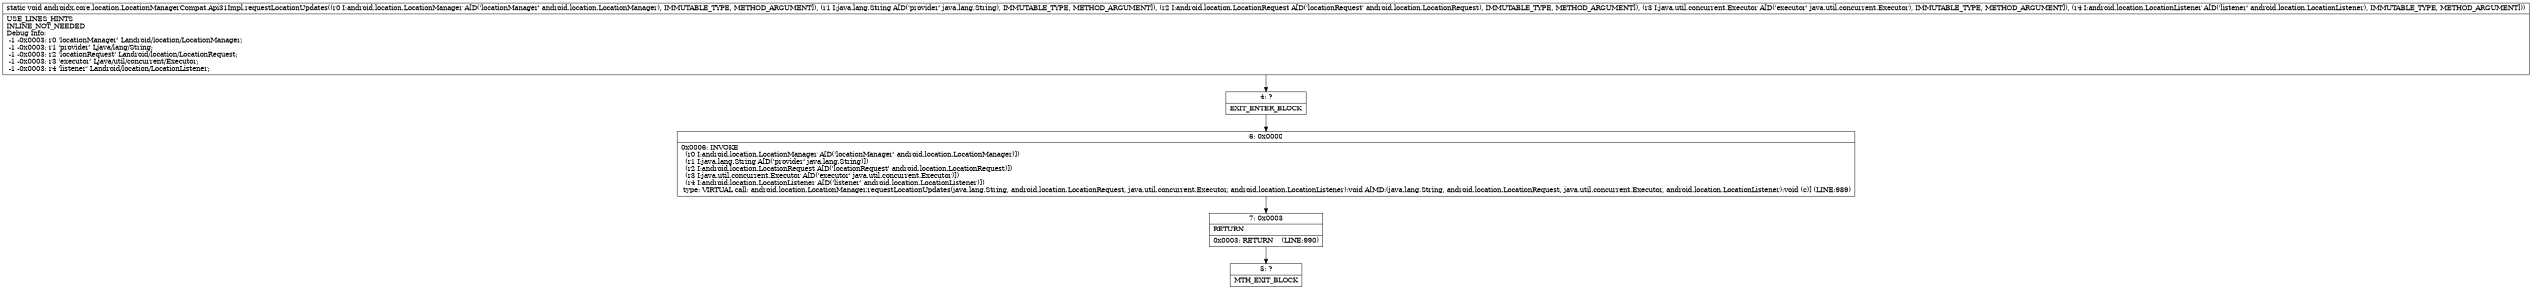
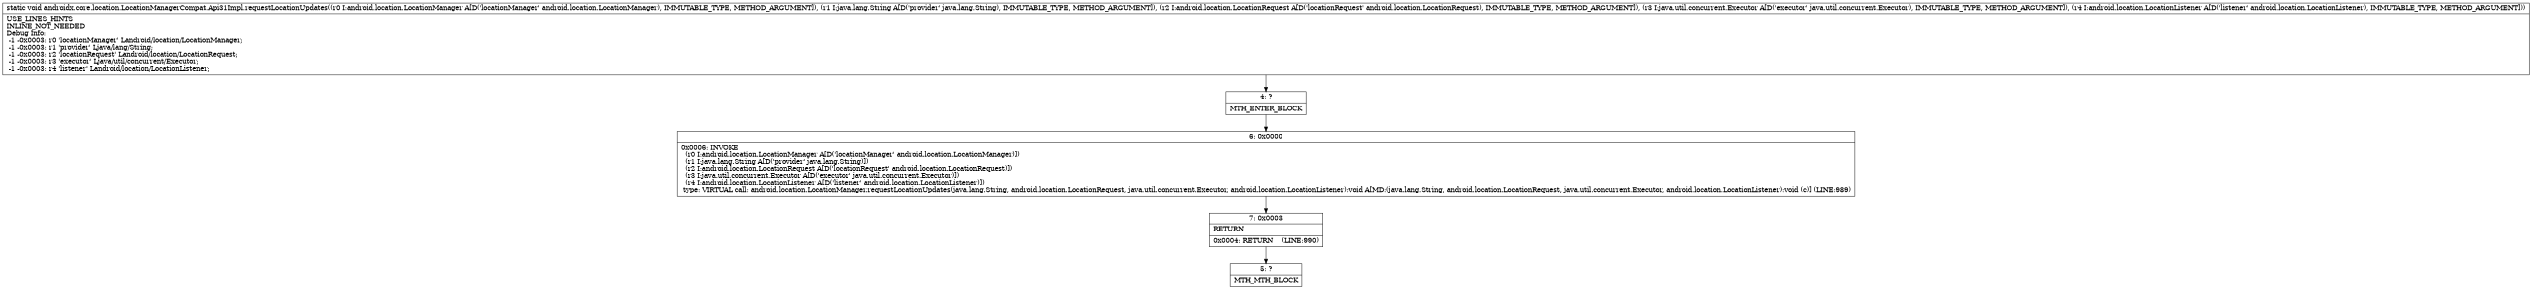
(1266, 109) -> (1266, 109)
(1266, 241) -> (1266, 241)
(1266, 280) -> (1266, 280)
